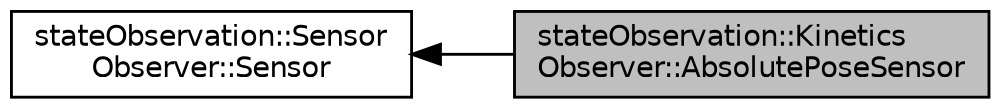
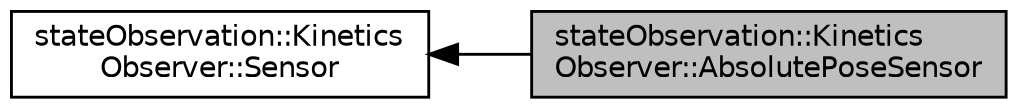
(212, 54) -> (220, 54)
